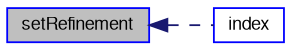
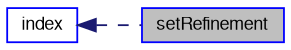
(191, 25) -> (119, 25)
